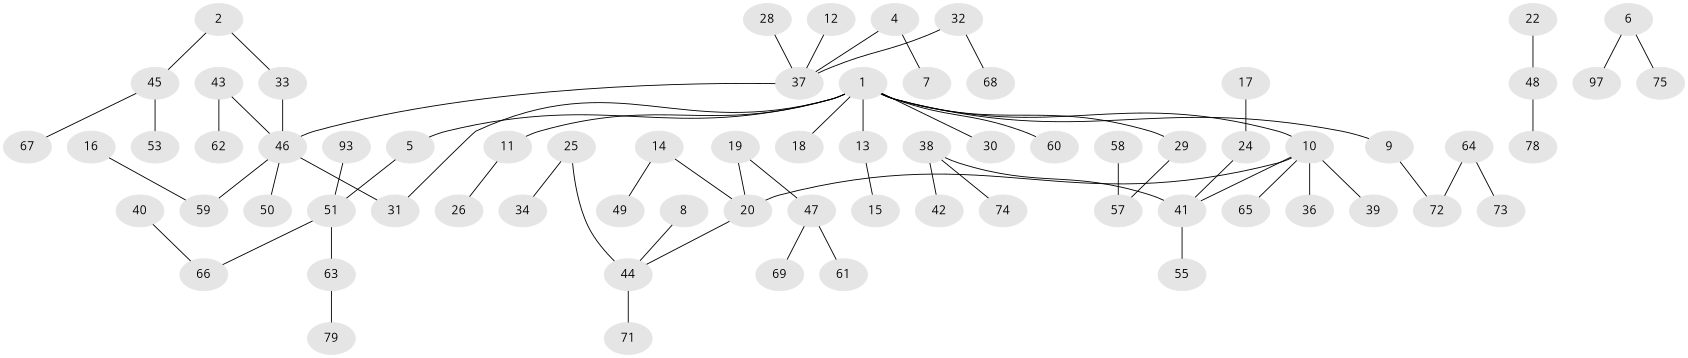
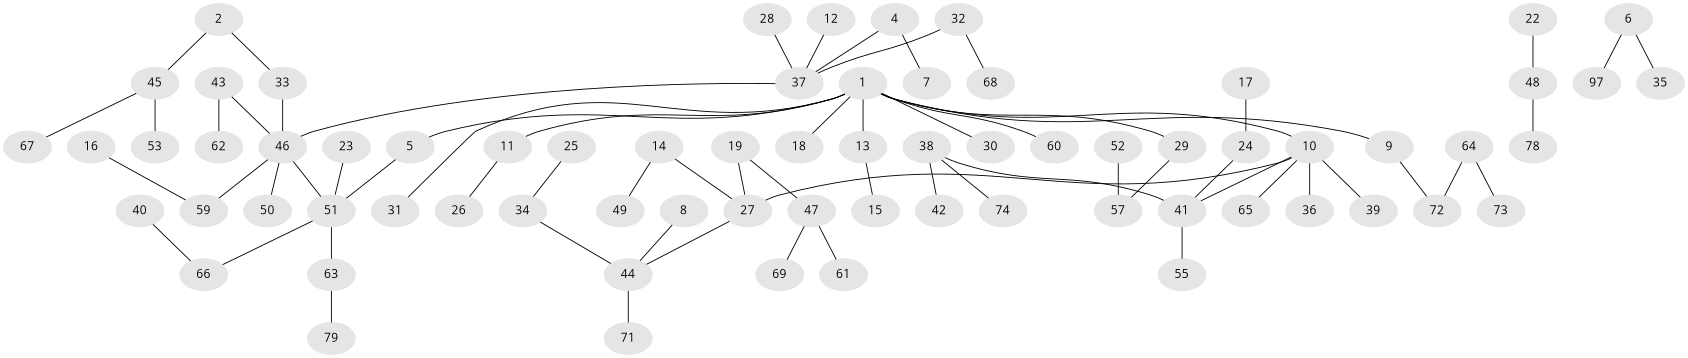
(1661, 83) -> (1661, 83)
(346, 147) -> (346, 147)
(1118, 147) -> (1118, 147)
(333, 176) -> (307, 179)
(748, 211) -> (748, 211)
(584, 216) -> (576, 243)
